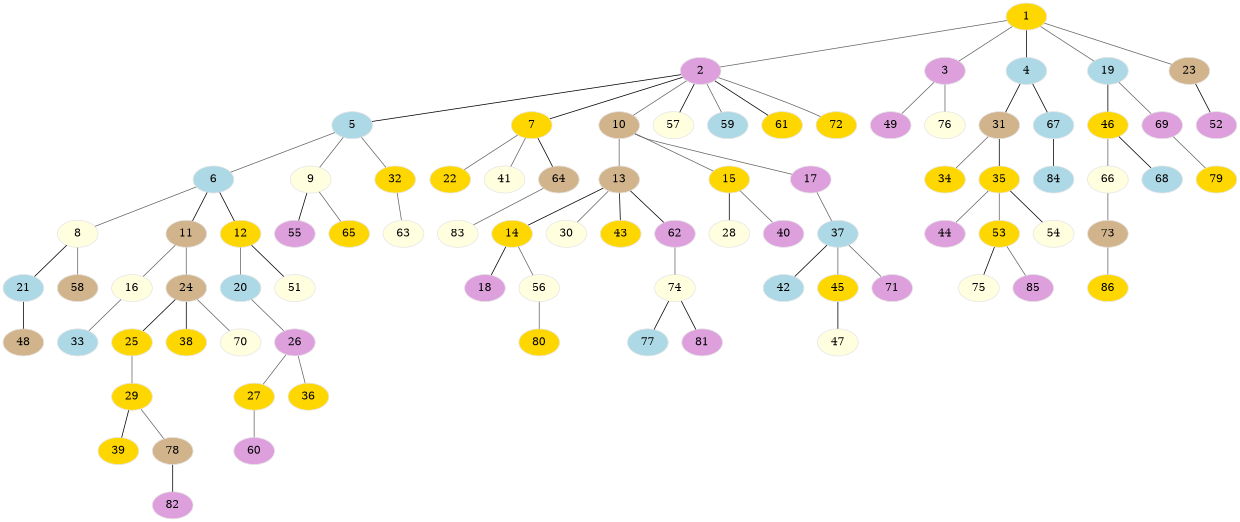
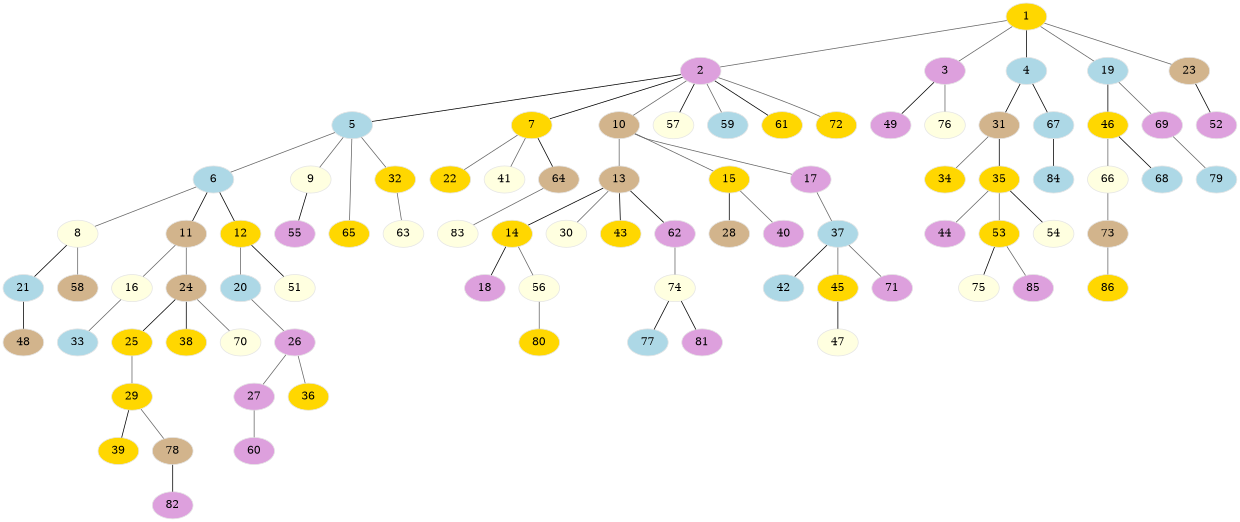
(918, 98) -> (918, 98)
(1216, 179) -> (1216, 179)
(330, 207) -> (351, 179)
(729, 234) -> (729, 234)
(254, 397) -> (254, 397)
